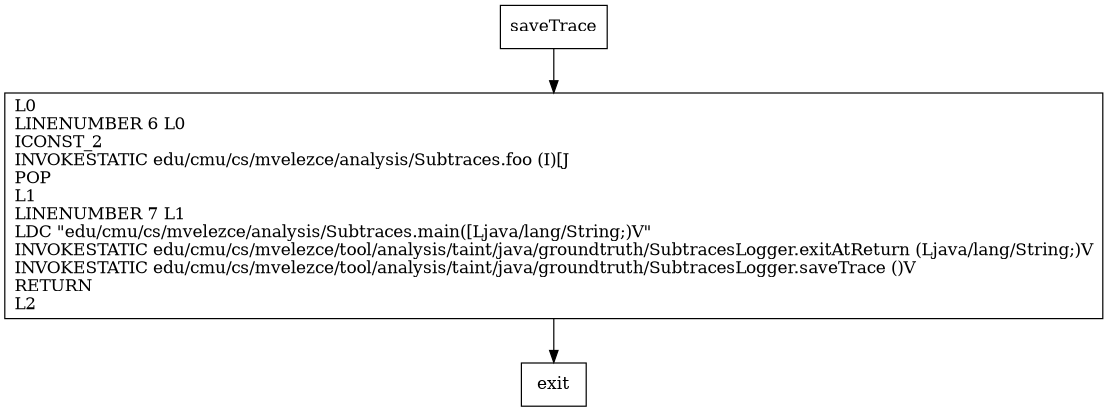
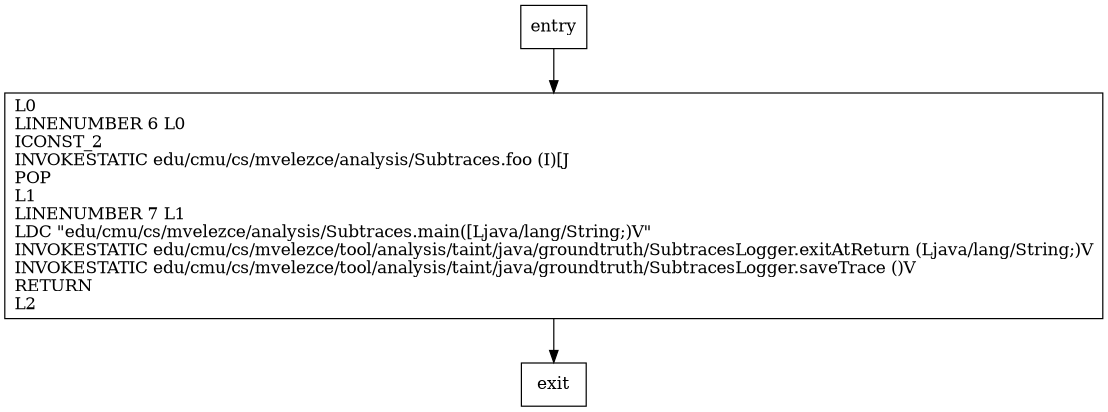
(554, 27) -> (554, 27)
